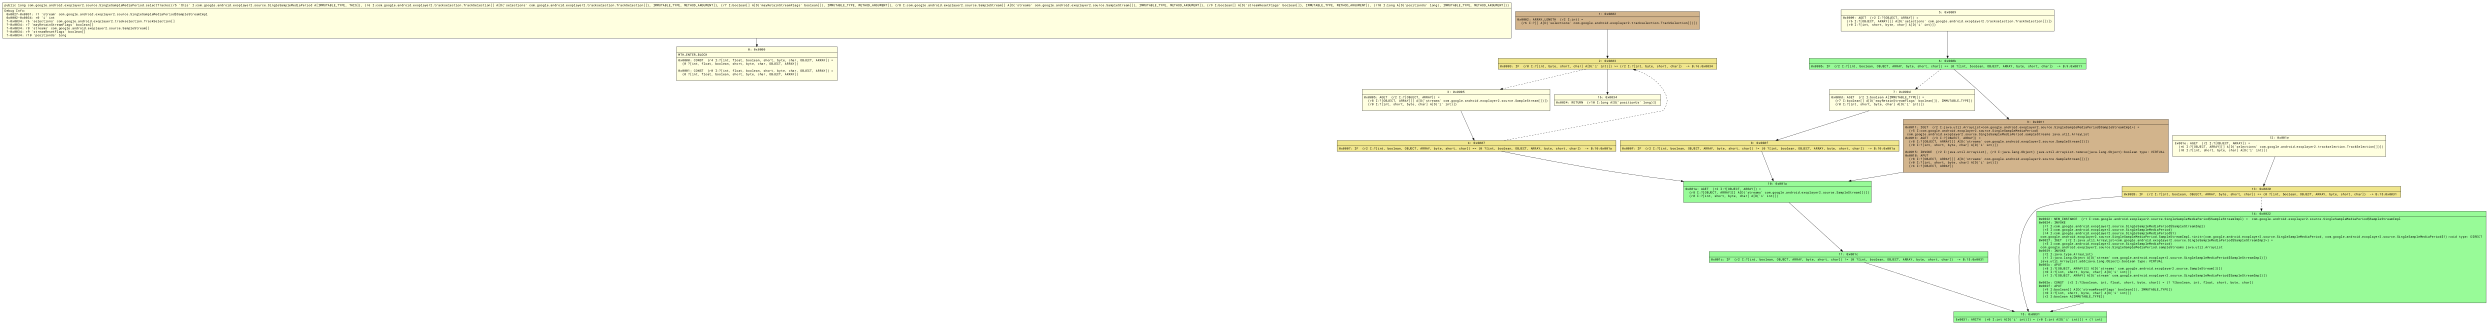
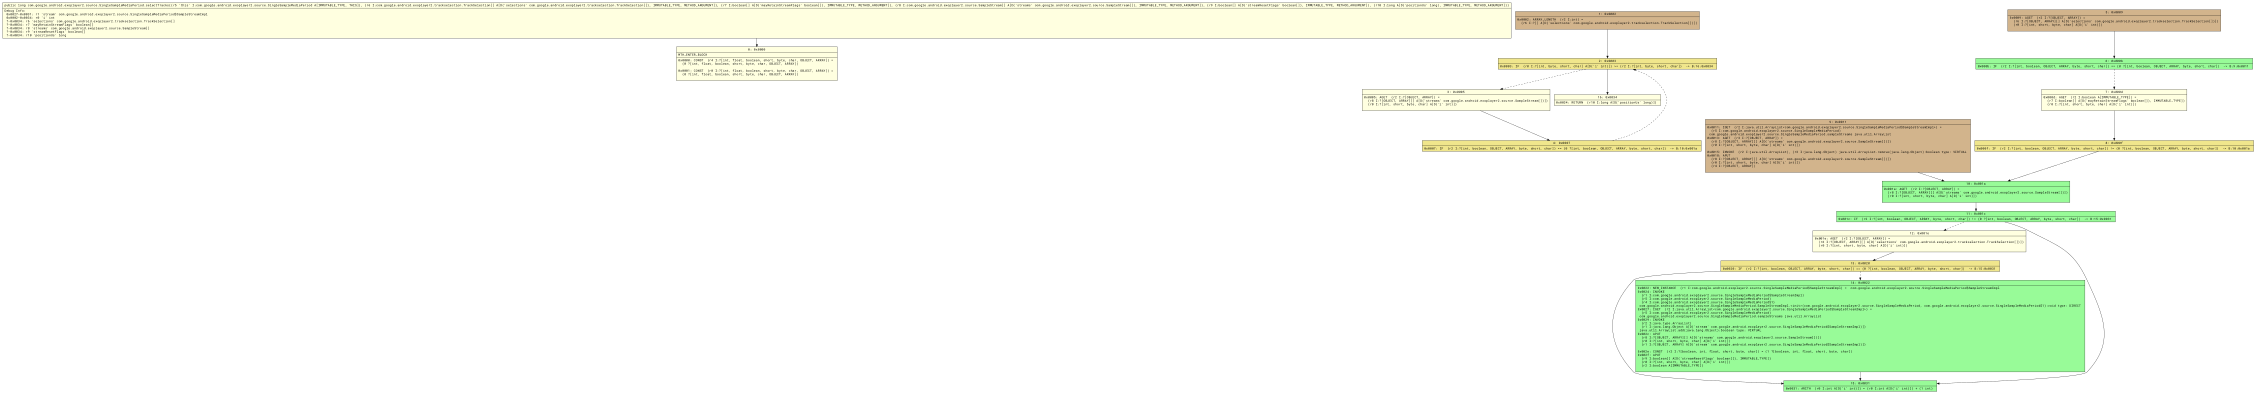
(1948, 20) -> (2114, 20)
(1981, 93) -> none
(1591, 168) -> none
none -> (1955, 226)
